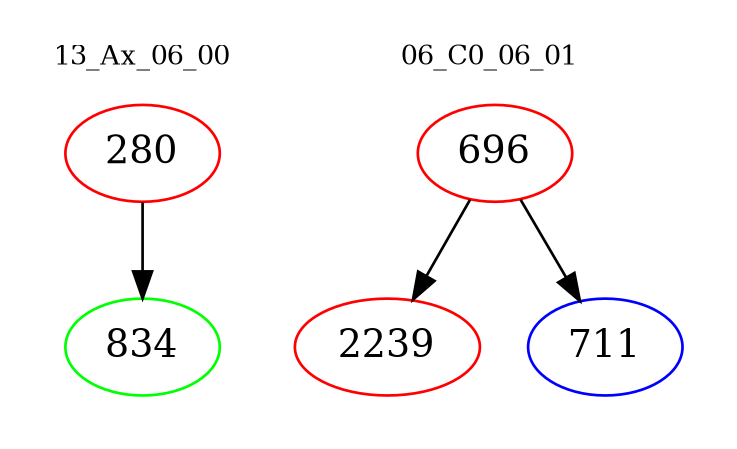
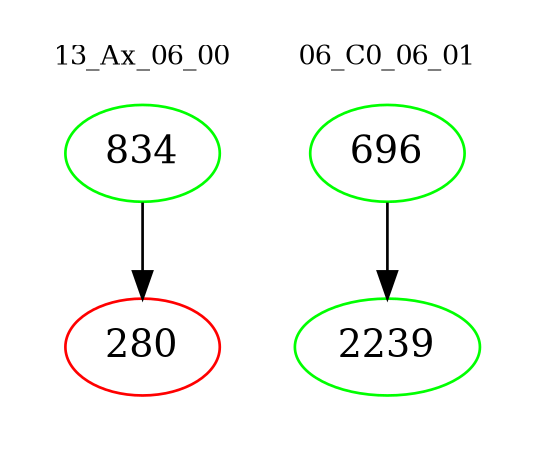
(495, 153) -> (387, 153)
(143, 237) -> (143, 237)
(387, 347) -> (387, 347)
(605, 347) -> none
